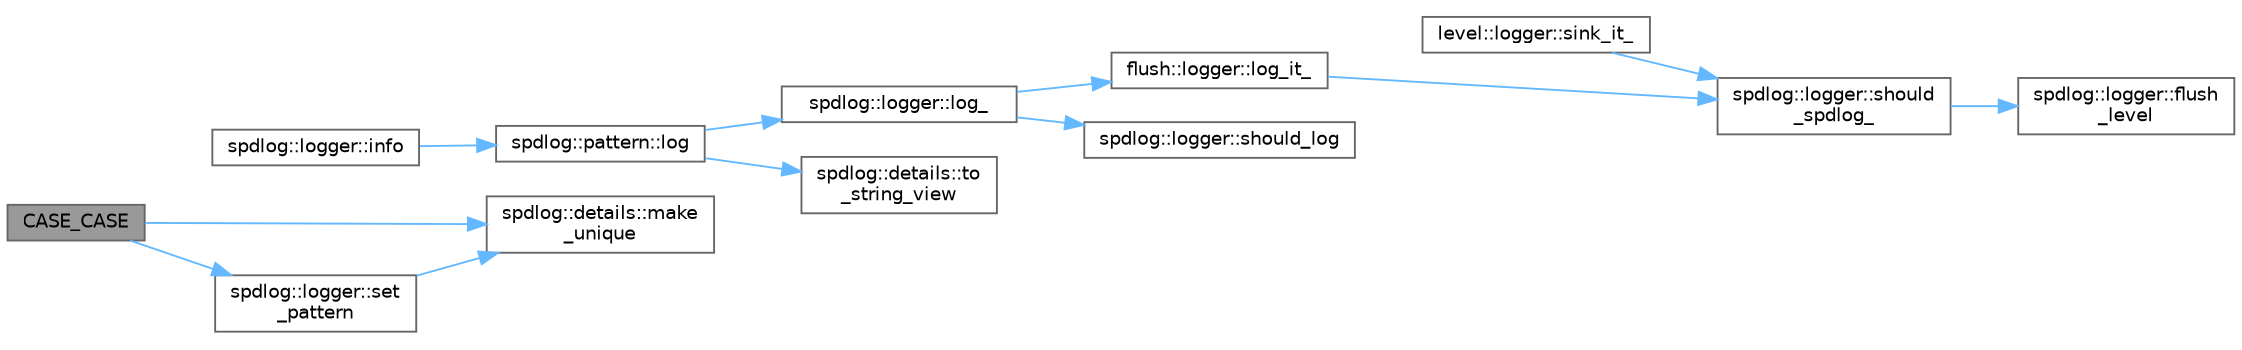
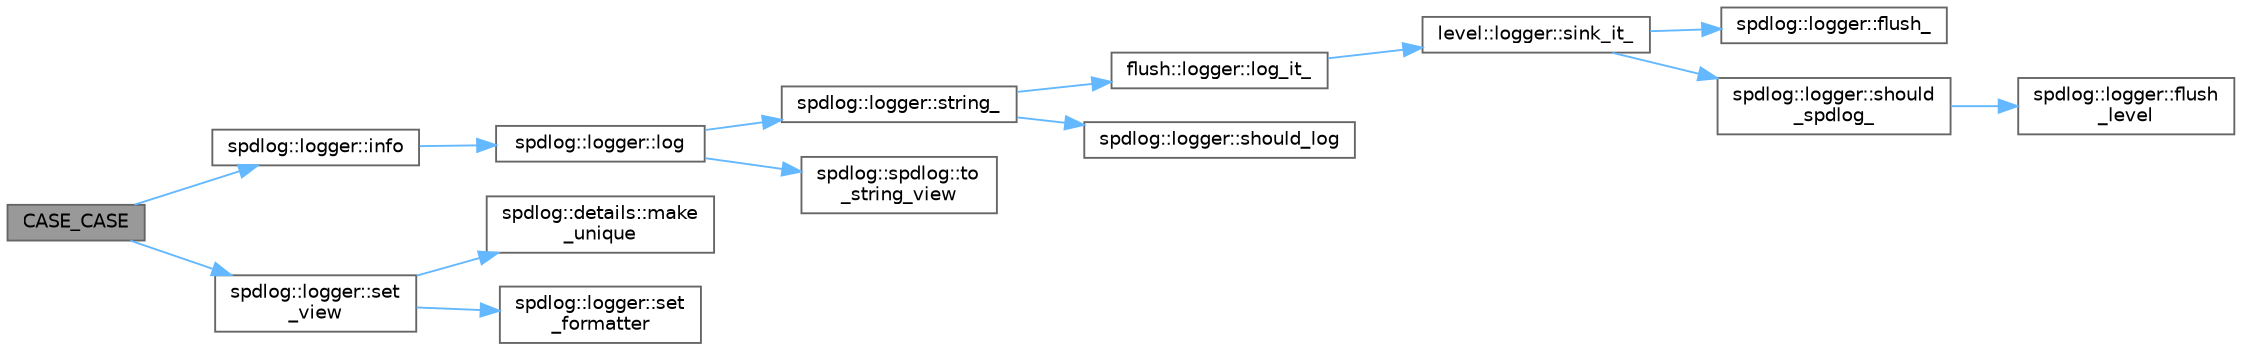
none -> (1834, 25)
(1513, 88) -> (1366, 54)
(899, 104) -> (899, 104)
(600, 144) -> (600, 144)
(899, 185) -> (899, 185)
(306, 224) -> (187, 188)
(316, 303) -> (316, 303)
none -> (600, 315)
